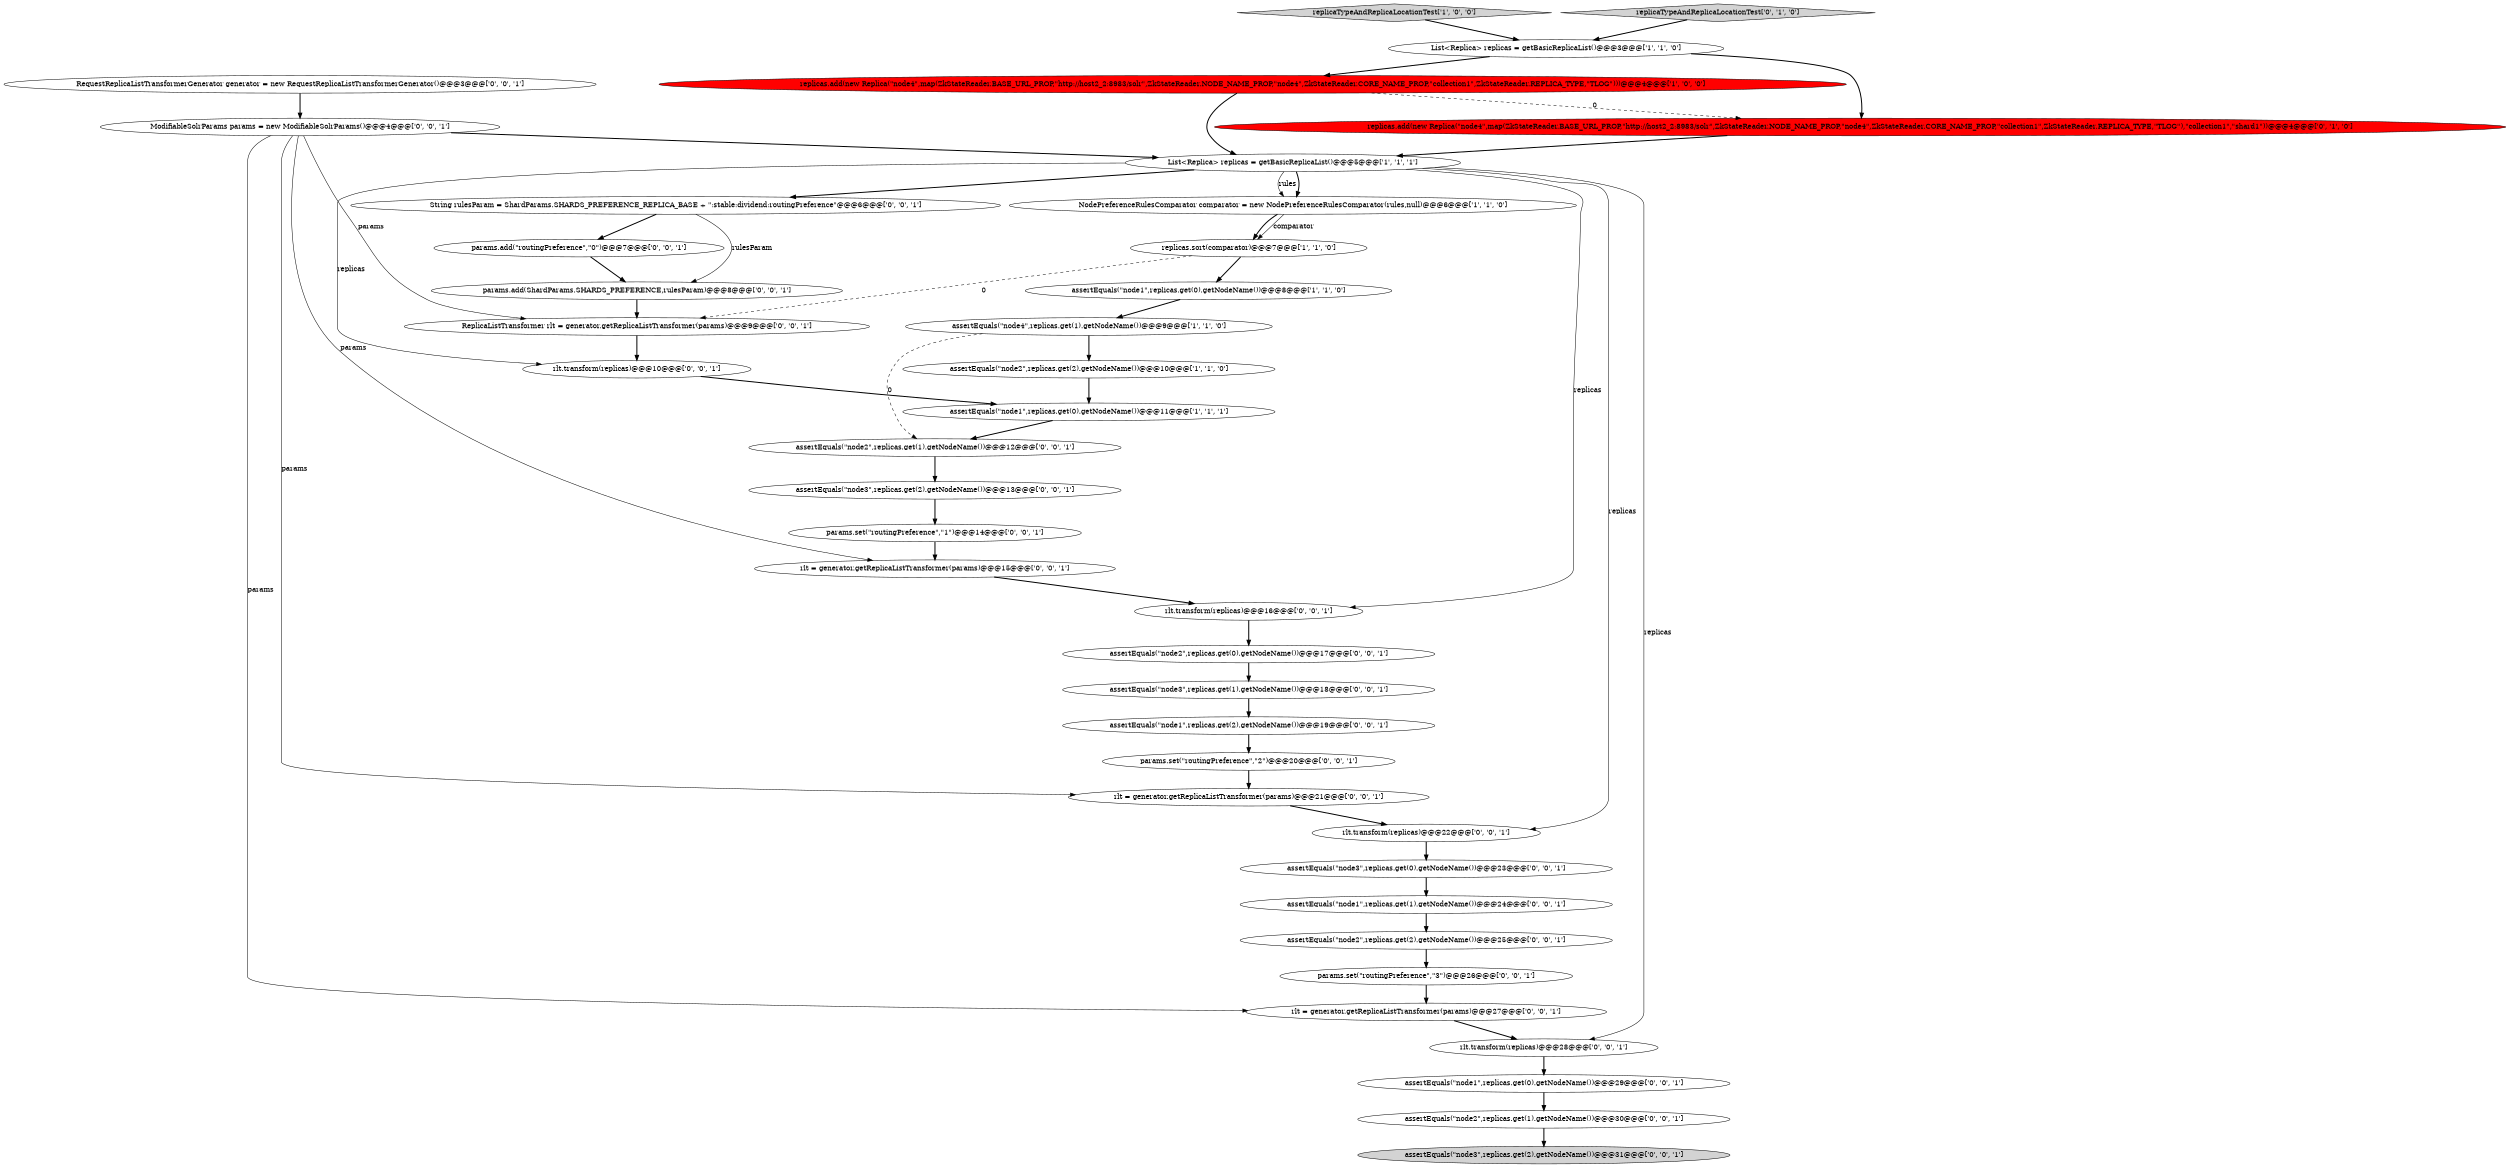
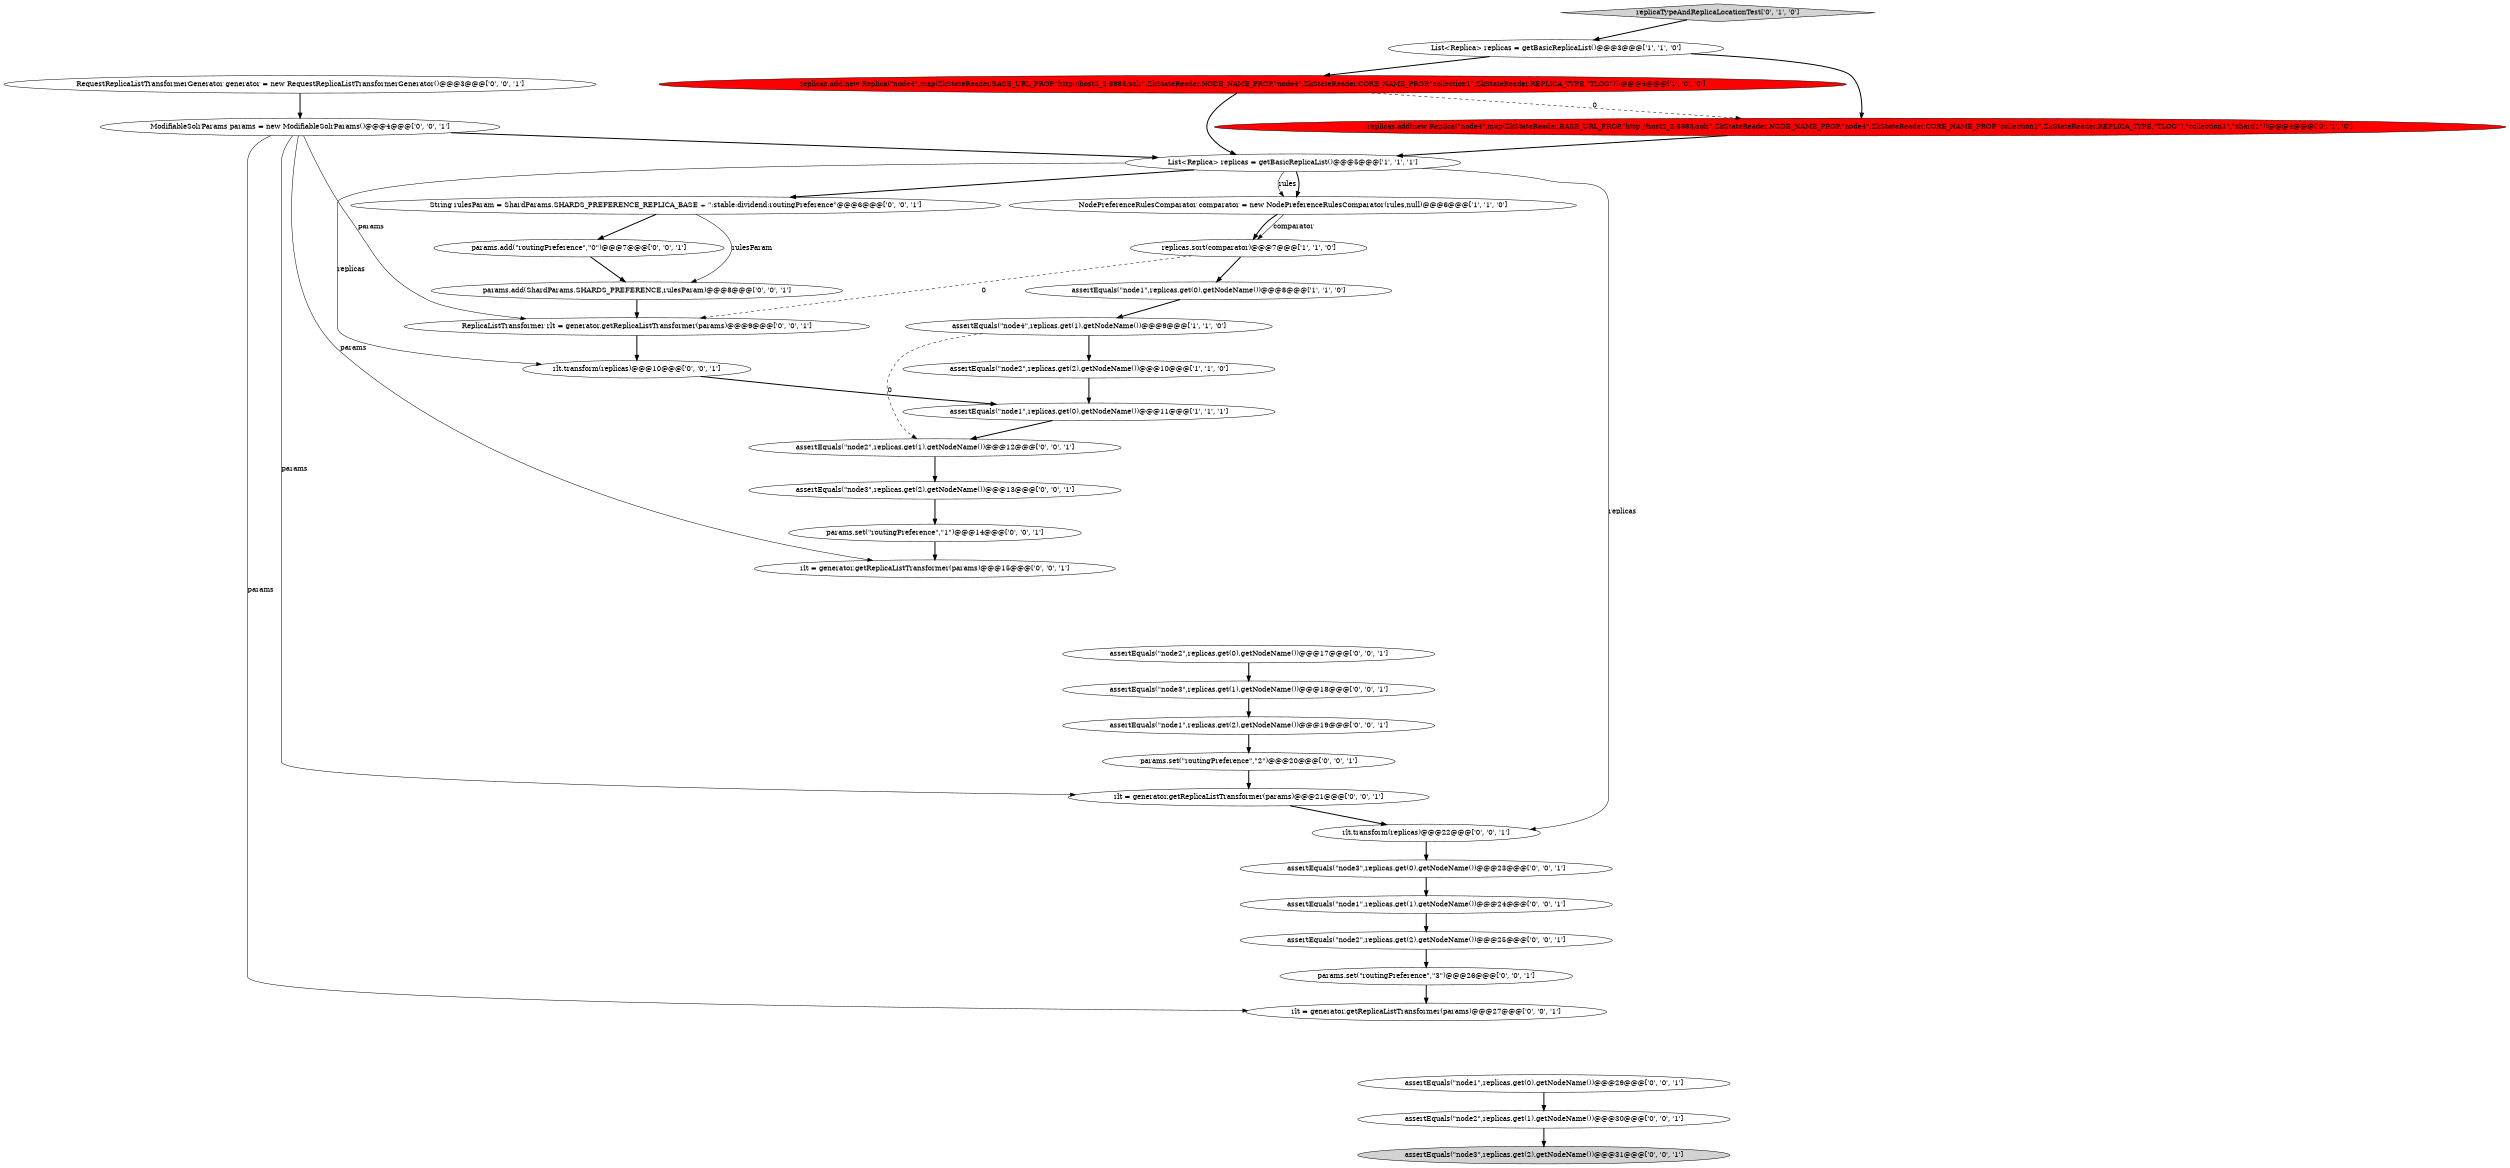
(1394, 13) -> none
(1249, 611) -> none
(1544, 1048) -> none
